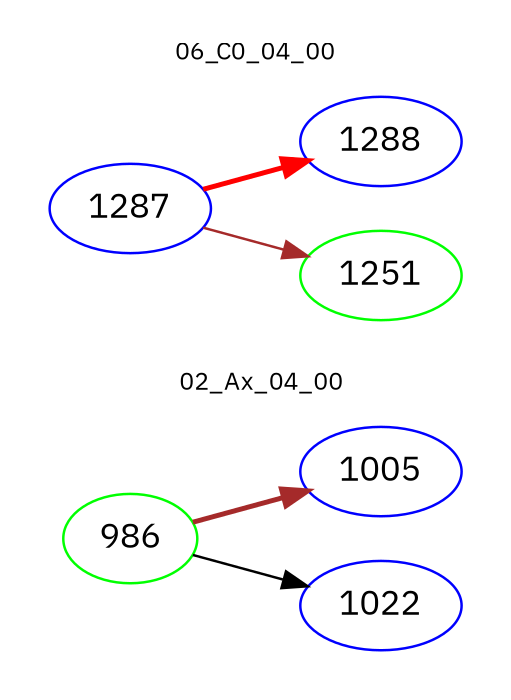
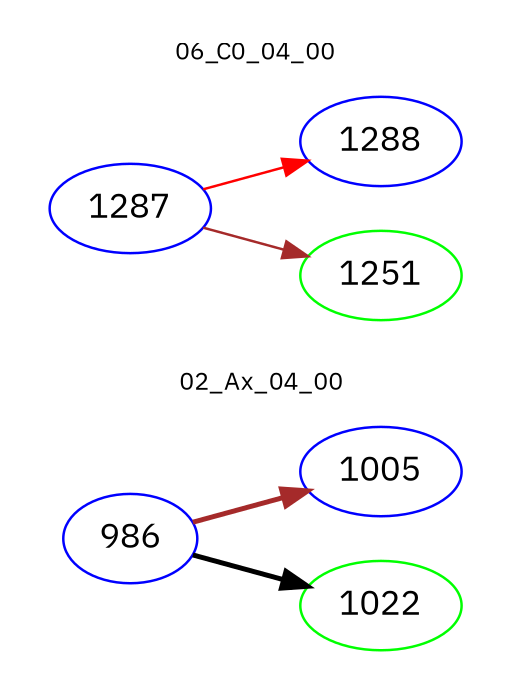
(244, 178) -> (244, 178)
(130, 539) -> (130, 539)
(238, 567) -> (238, 567)
(381, 606) -> (381, 606)
